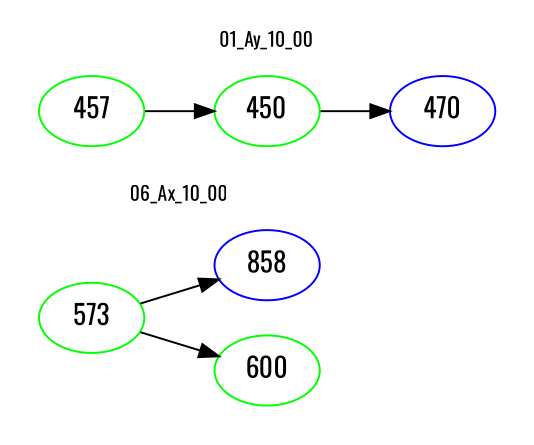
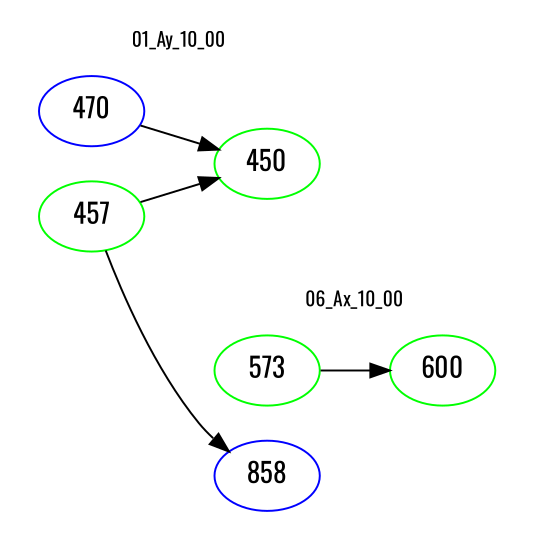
(345, 111) -> (170, 135)
(170, 294) -> (151, 350)
